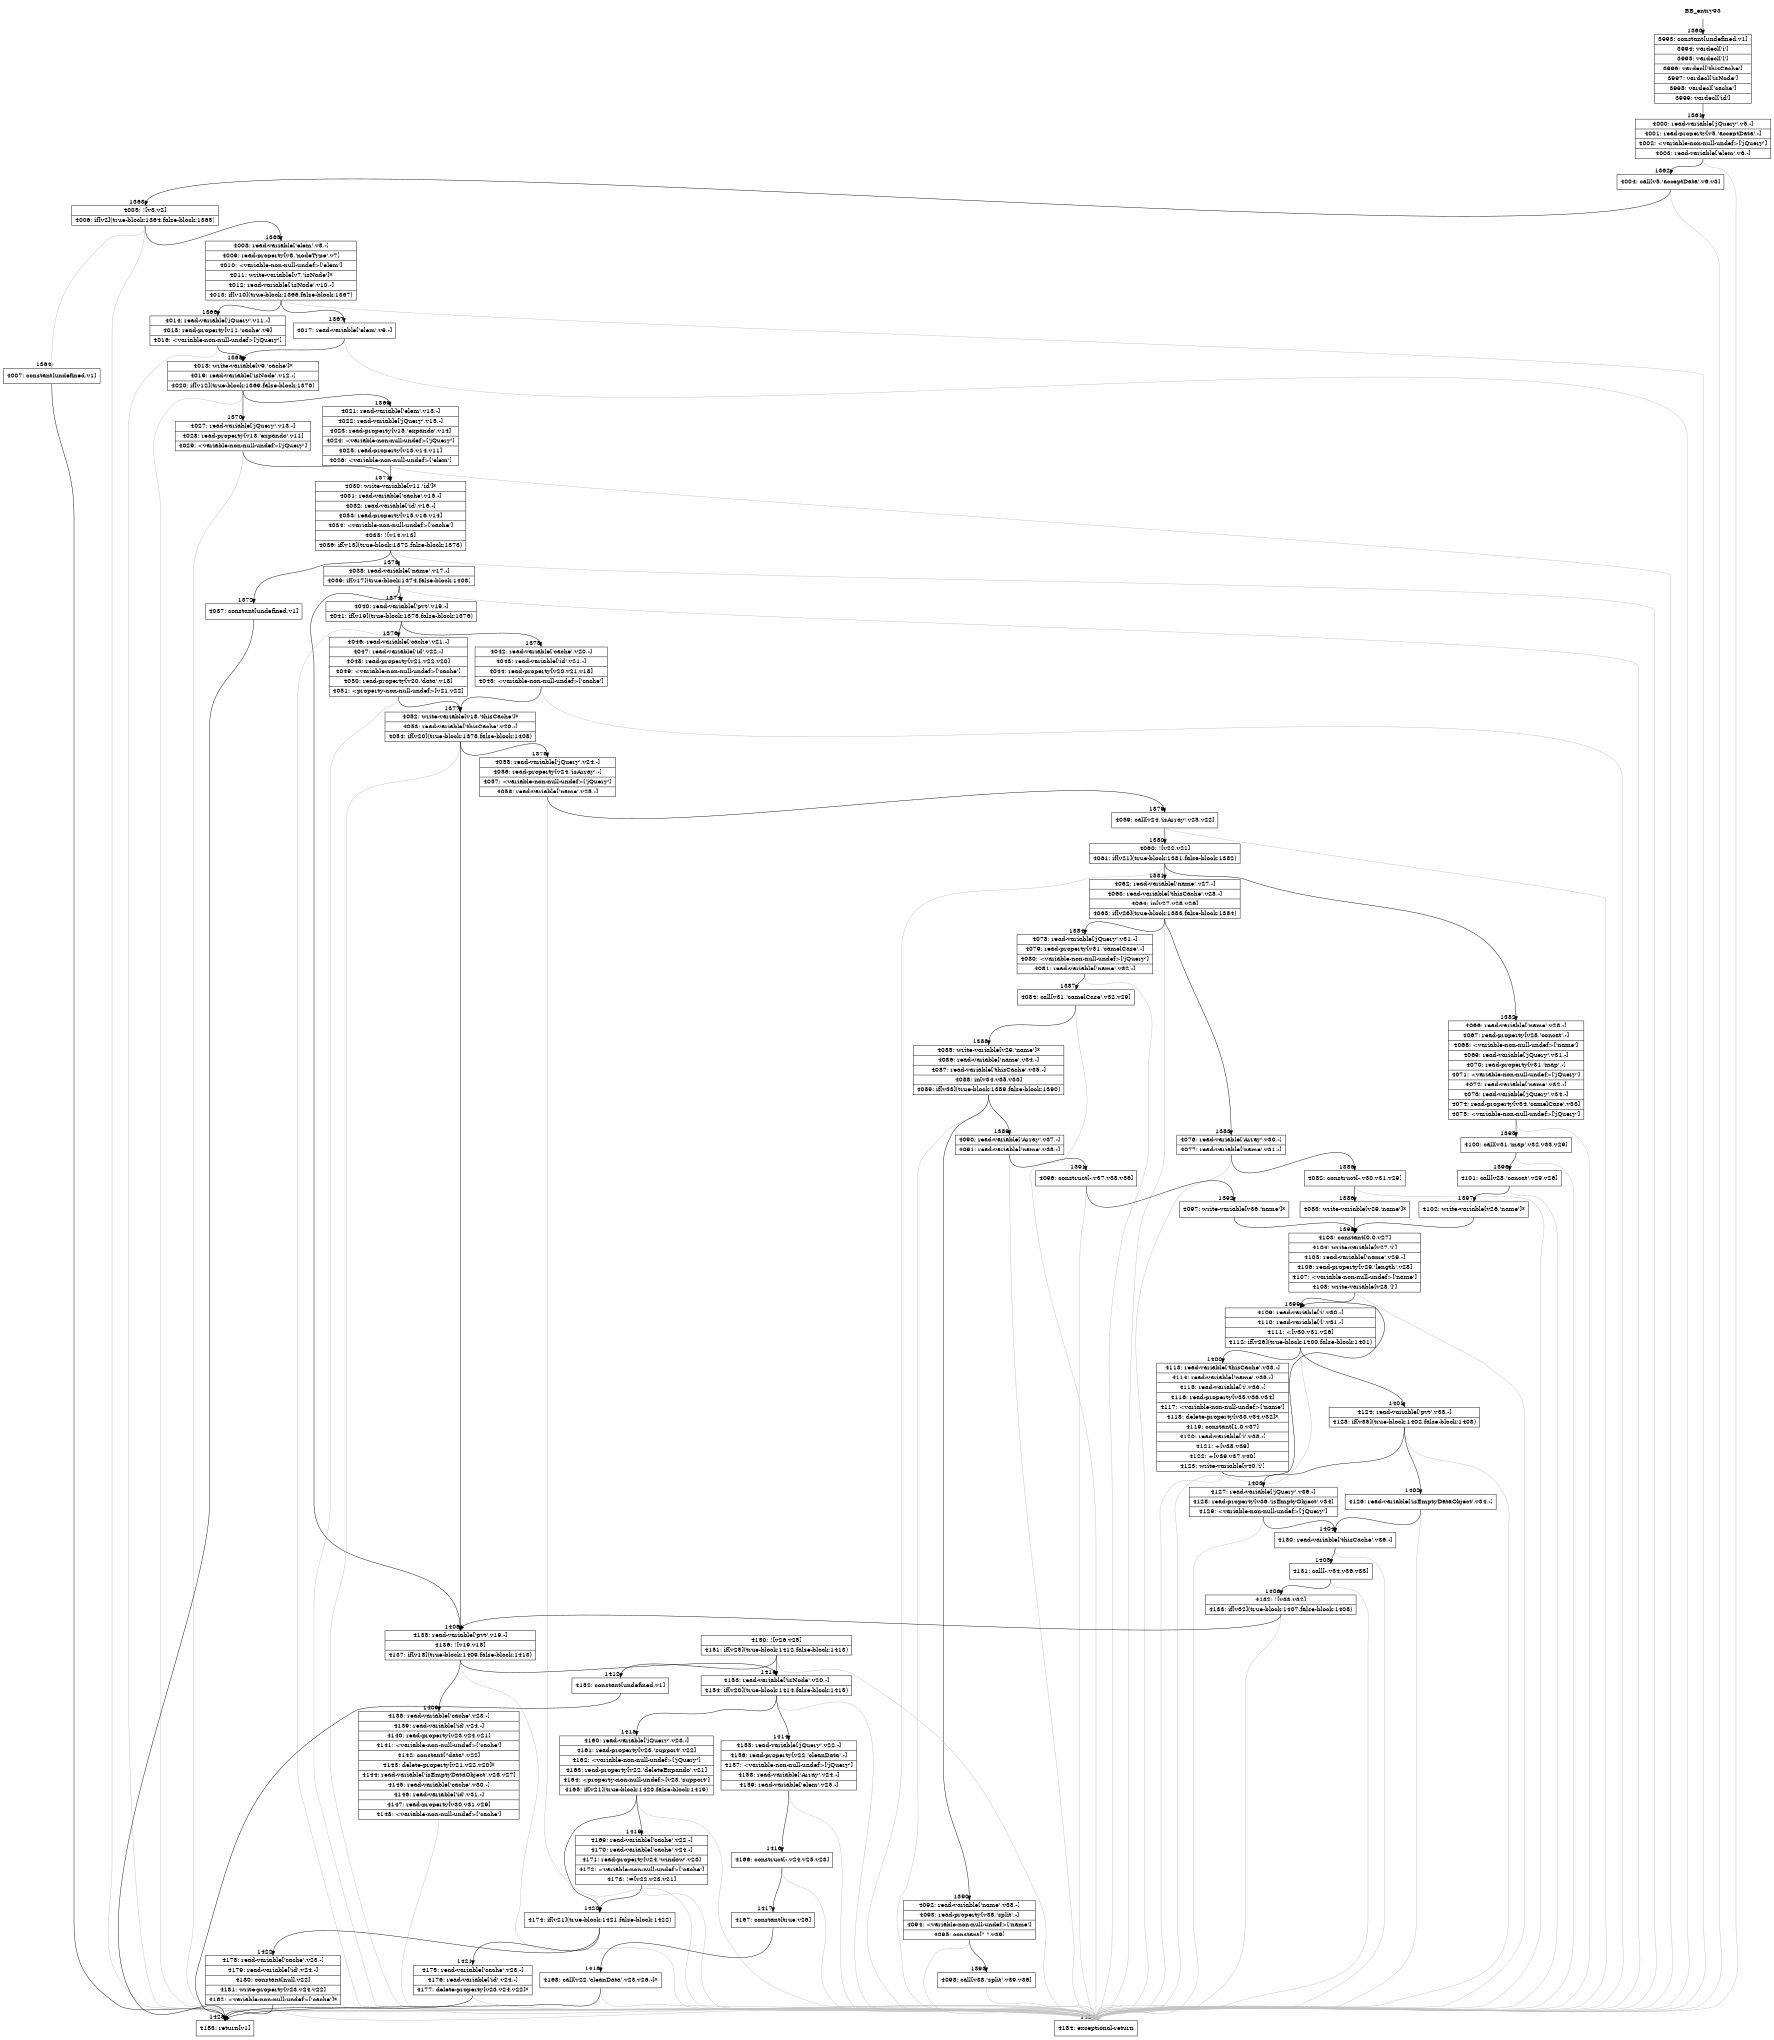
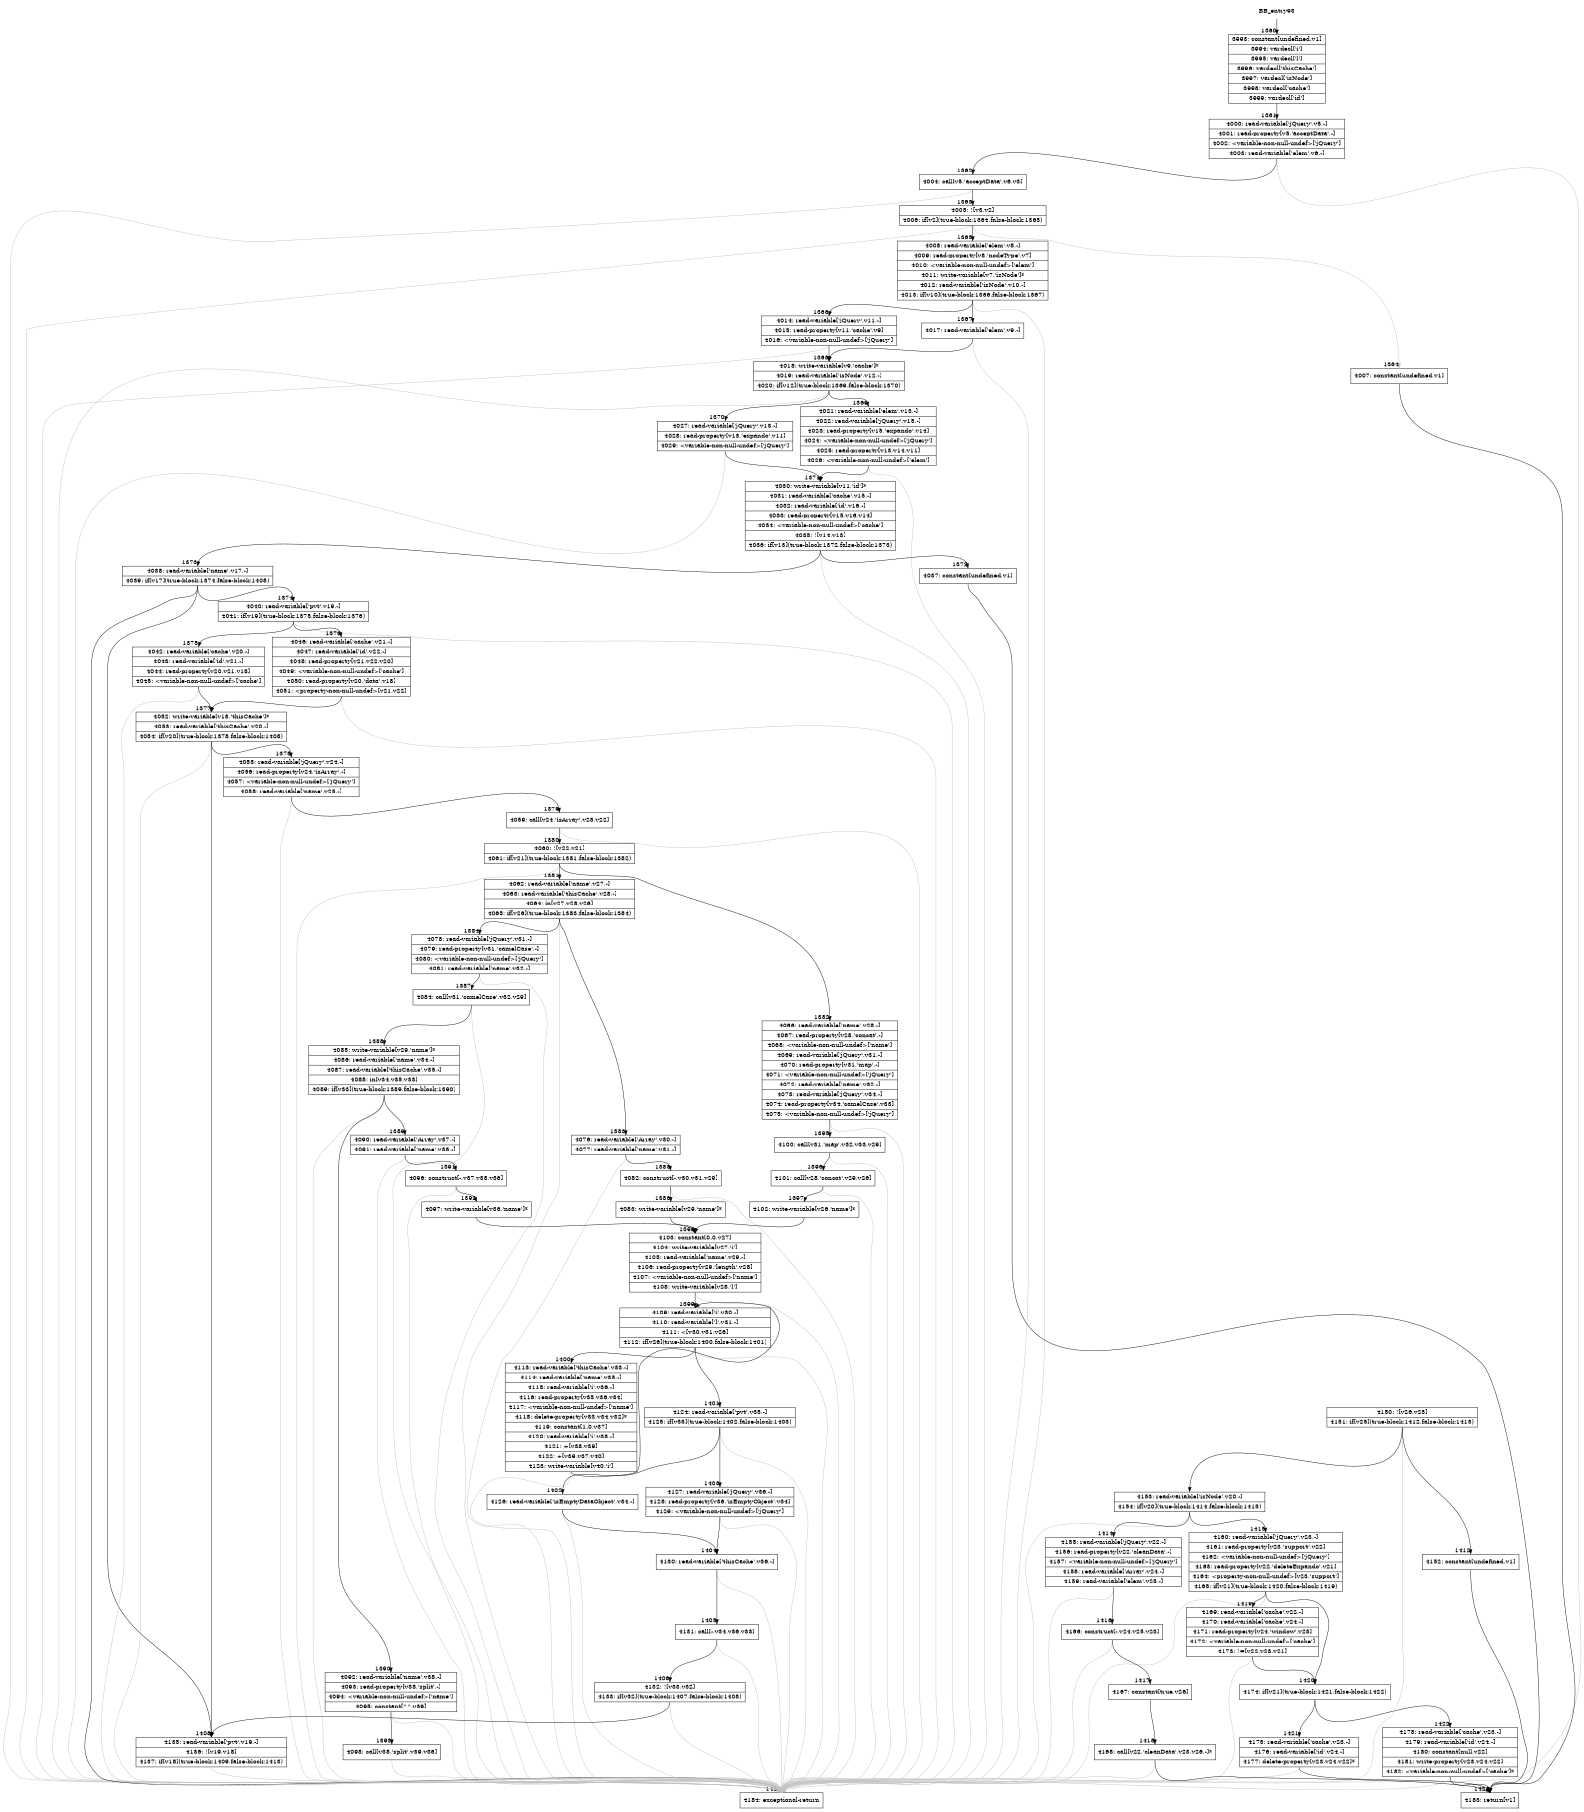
(1638, 978) -> (92, 1492)
(617, 1668) -> none
(439, 1765) -> none
